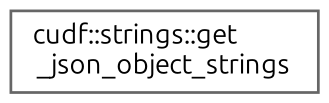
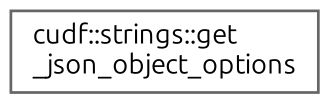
(165, 52) -> (165, 52)
